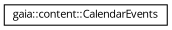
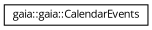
(86, 15) -> (76, 15)
